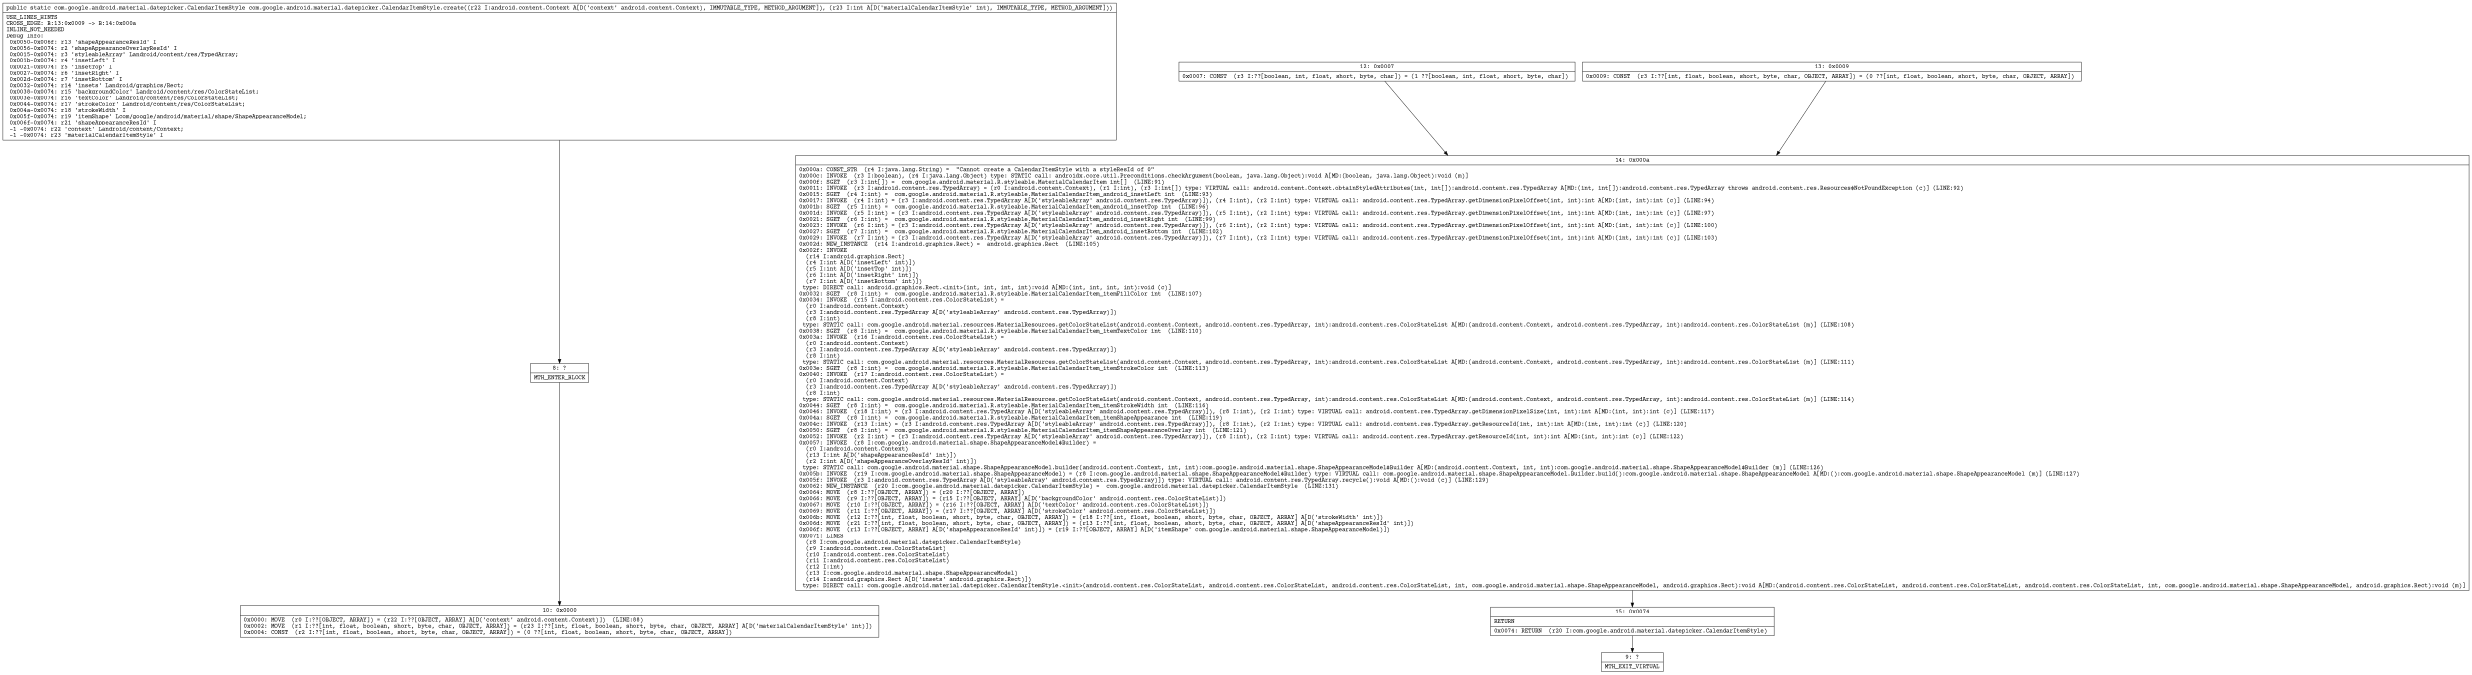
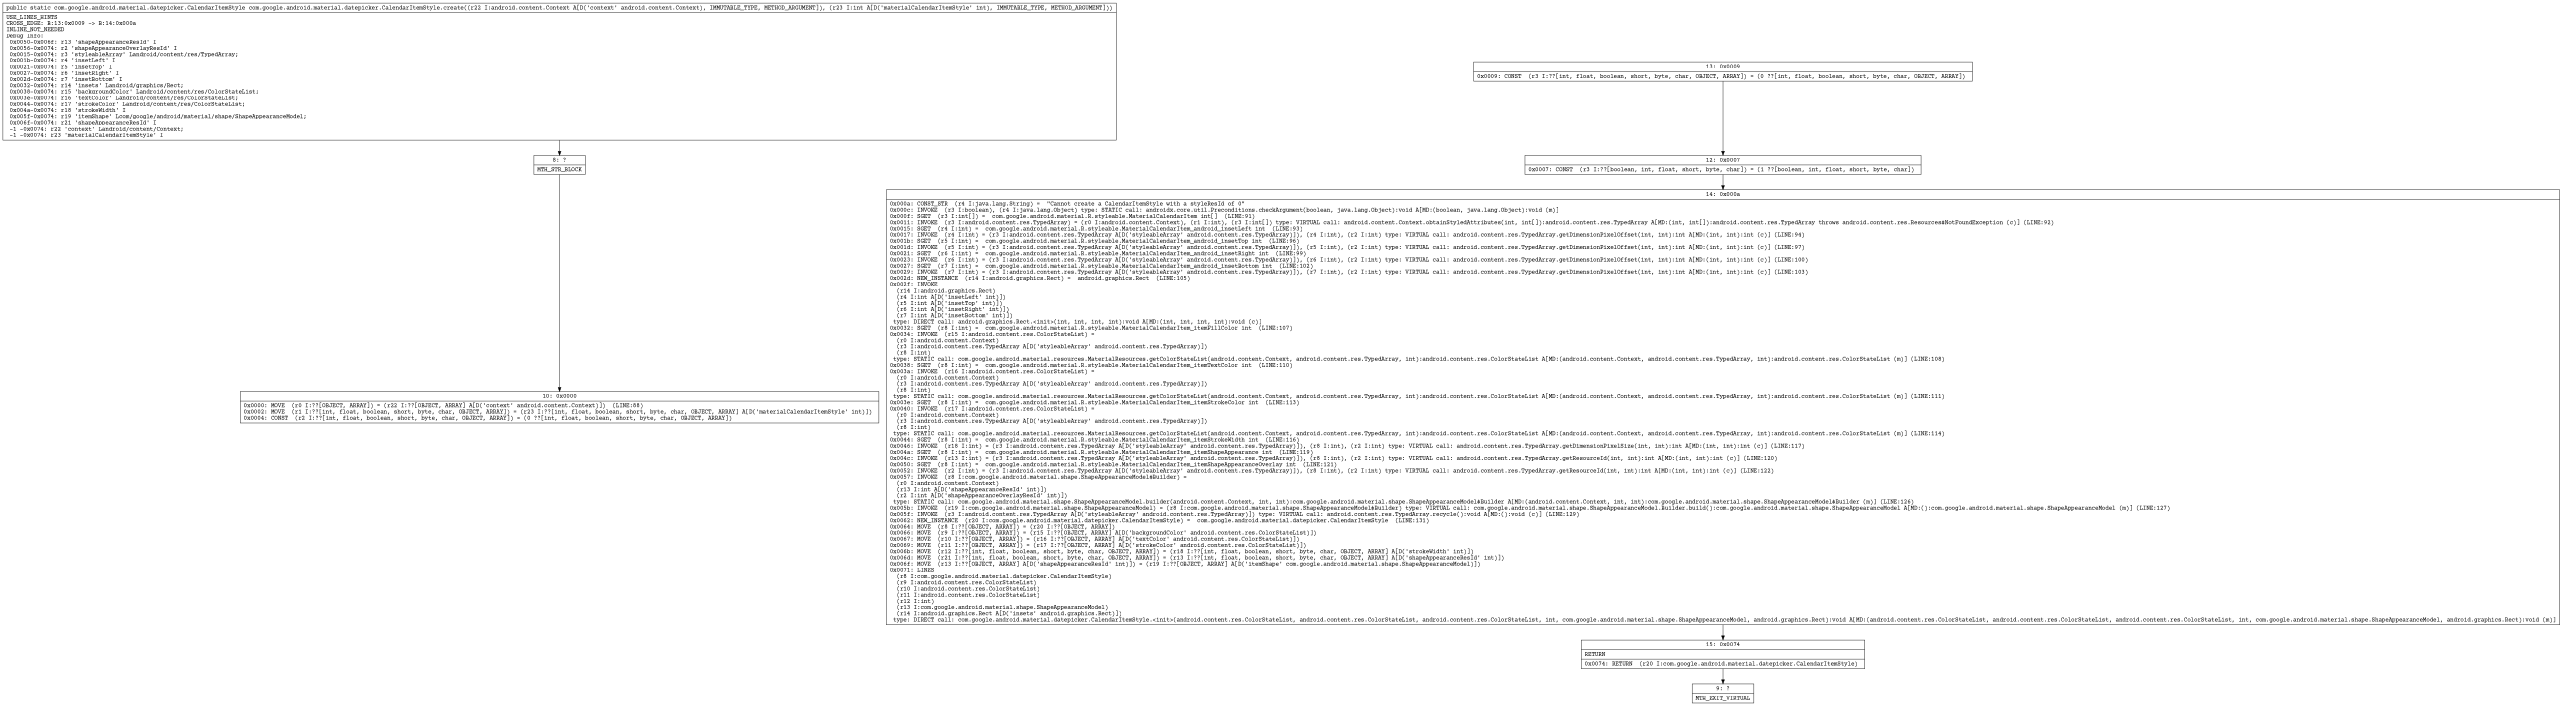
(1802, 117) -> (1723, 116)
(560, 377) -> (560, 169)
